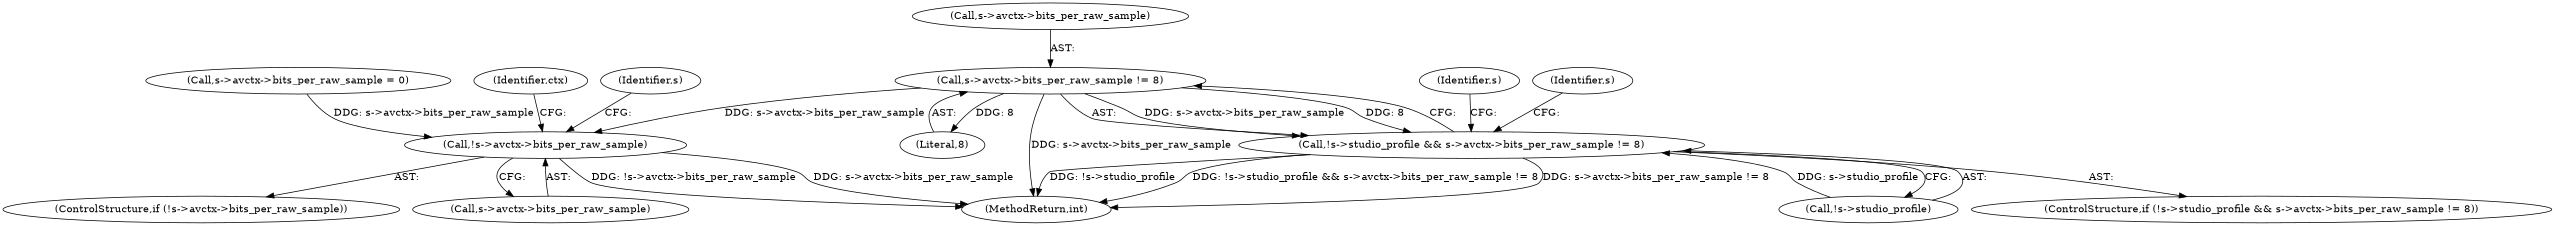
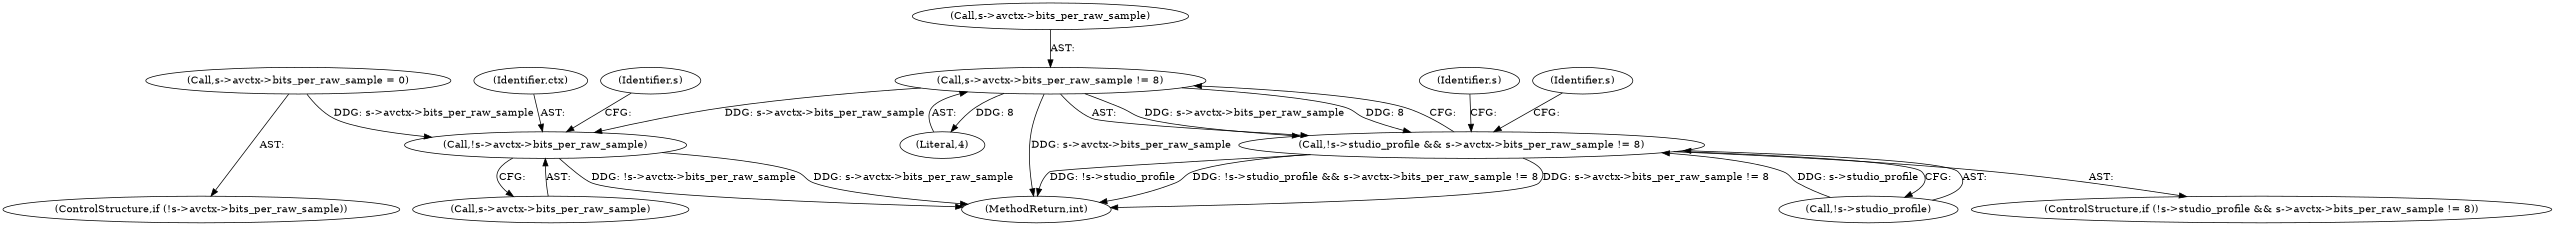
(555, 113) -> (555, 113)
(942, 145) -> (942, 145)
(379, 176) -> (252, 142)
